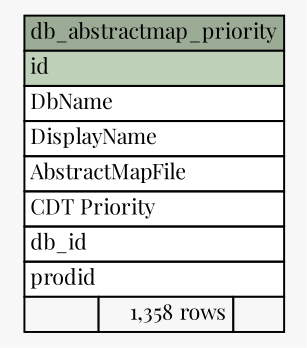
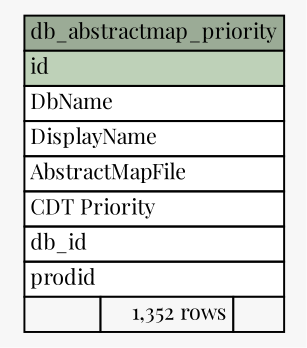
(179, 313) -> (180, 313)
